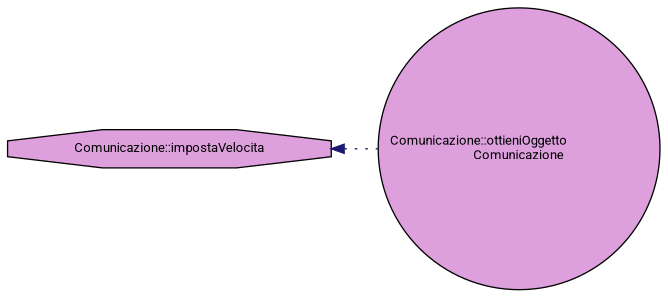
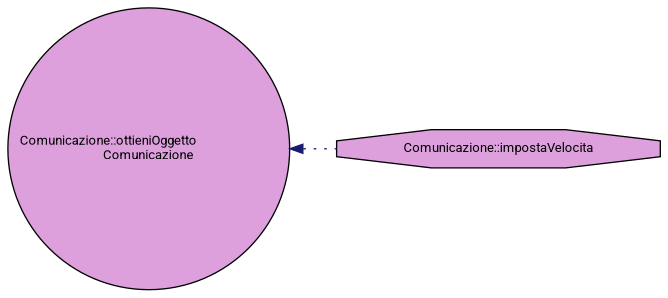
(361, 149) -> (320, 149)
